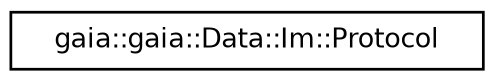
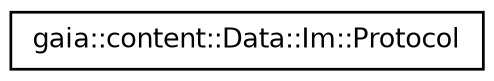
(247, 41) -> (247, 41)
